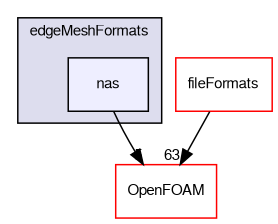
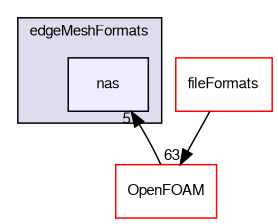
(124, 133) -> (151, 144)
